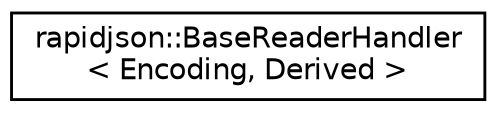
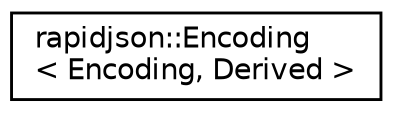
(248, 56) -> (196, 56)
